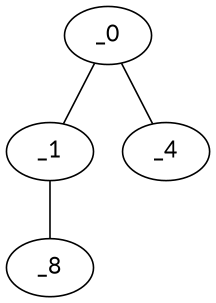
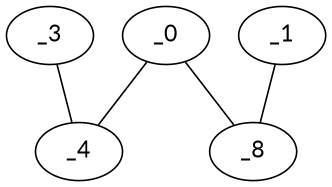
none -> (50, 35)
(79, 94) -> (210, 94)
